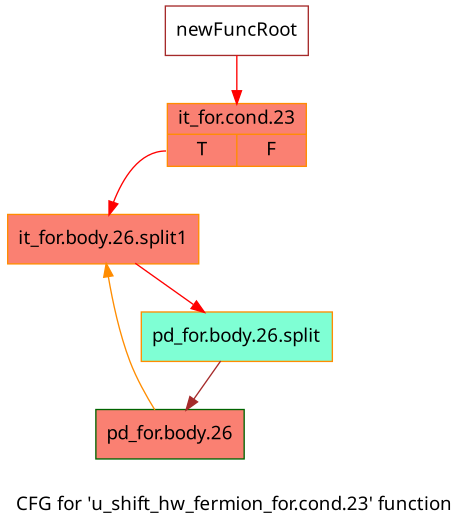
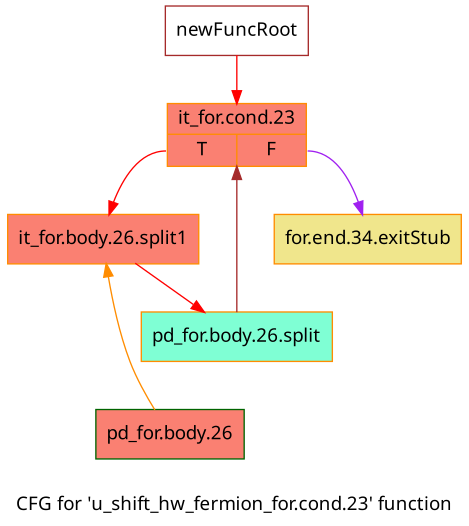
none -> (368, 239)
(207, 380) -> (237, 246)
